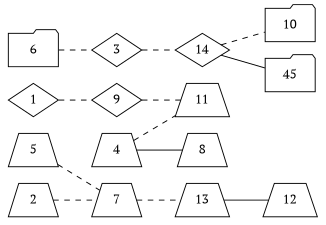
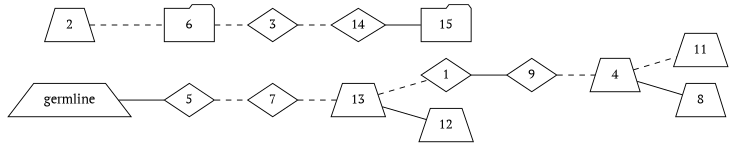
(290, 25) -> none
(290, 75) -> (446, 25)
none -> (403, 87)
none -> (70, 100)
(75, 100) -> (489, 75)
(161, 100) -> (576, 75)
(33, 150) -> (189, 100)
(75, 200) -> (127, 25)
(117, 200) -> (273, 100)
